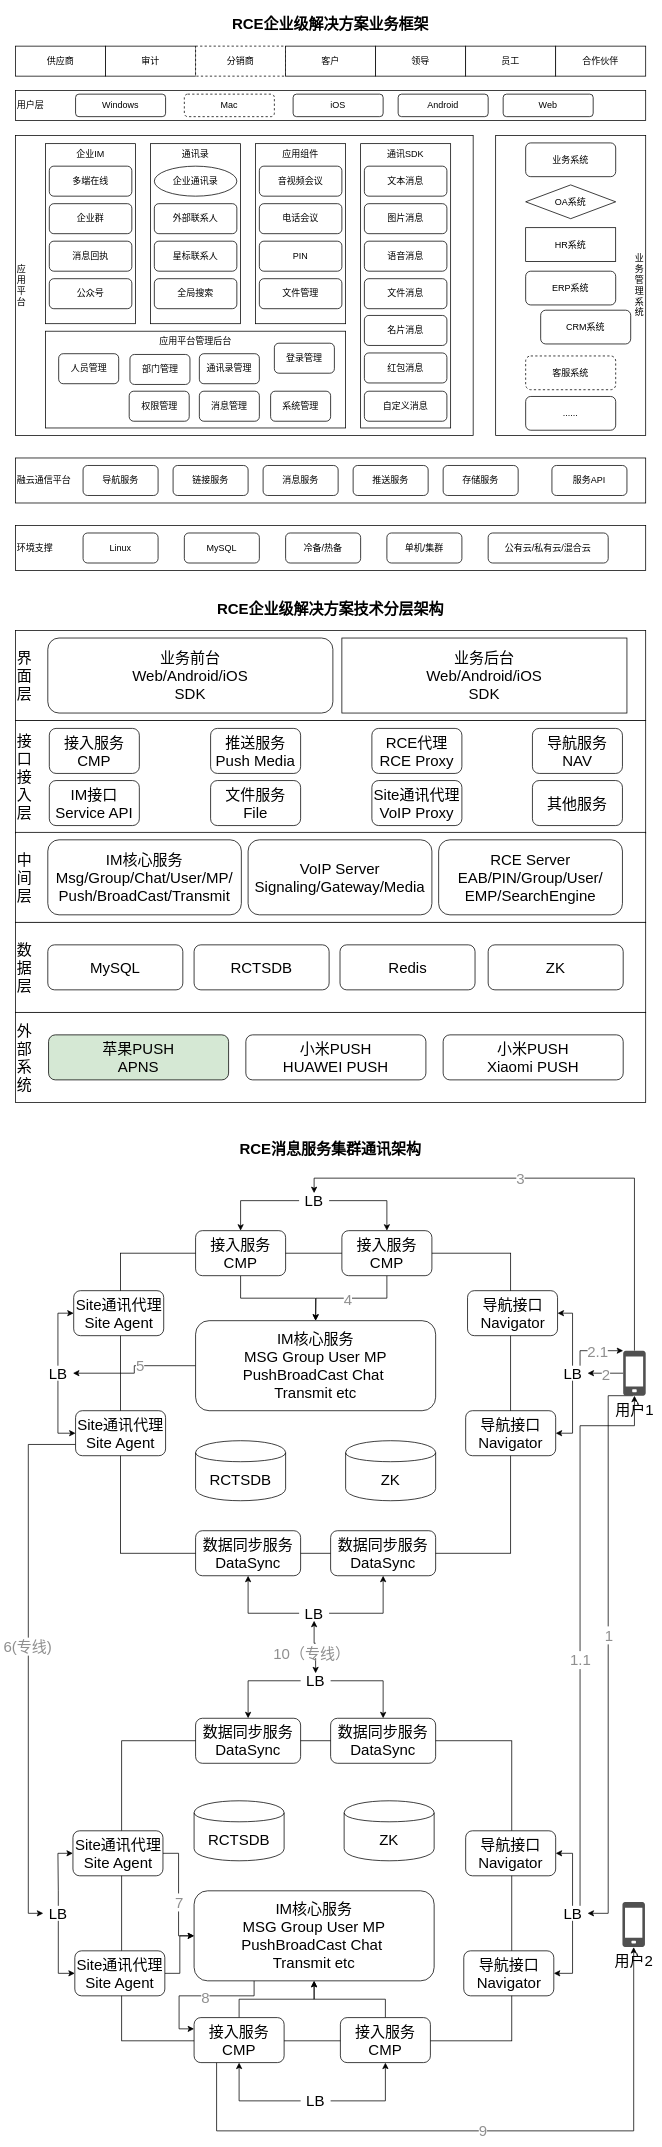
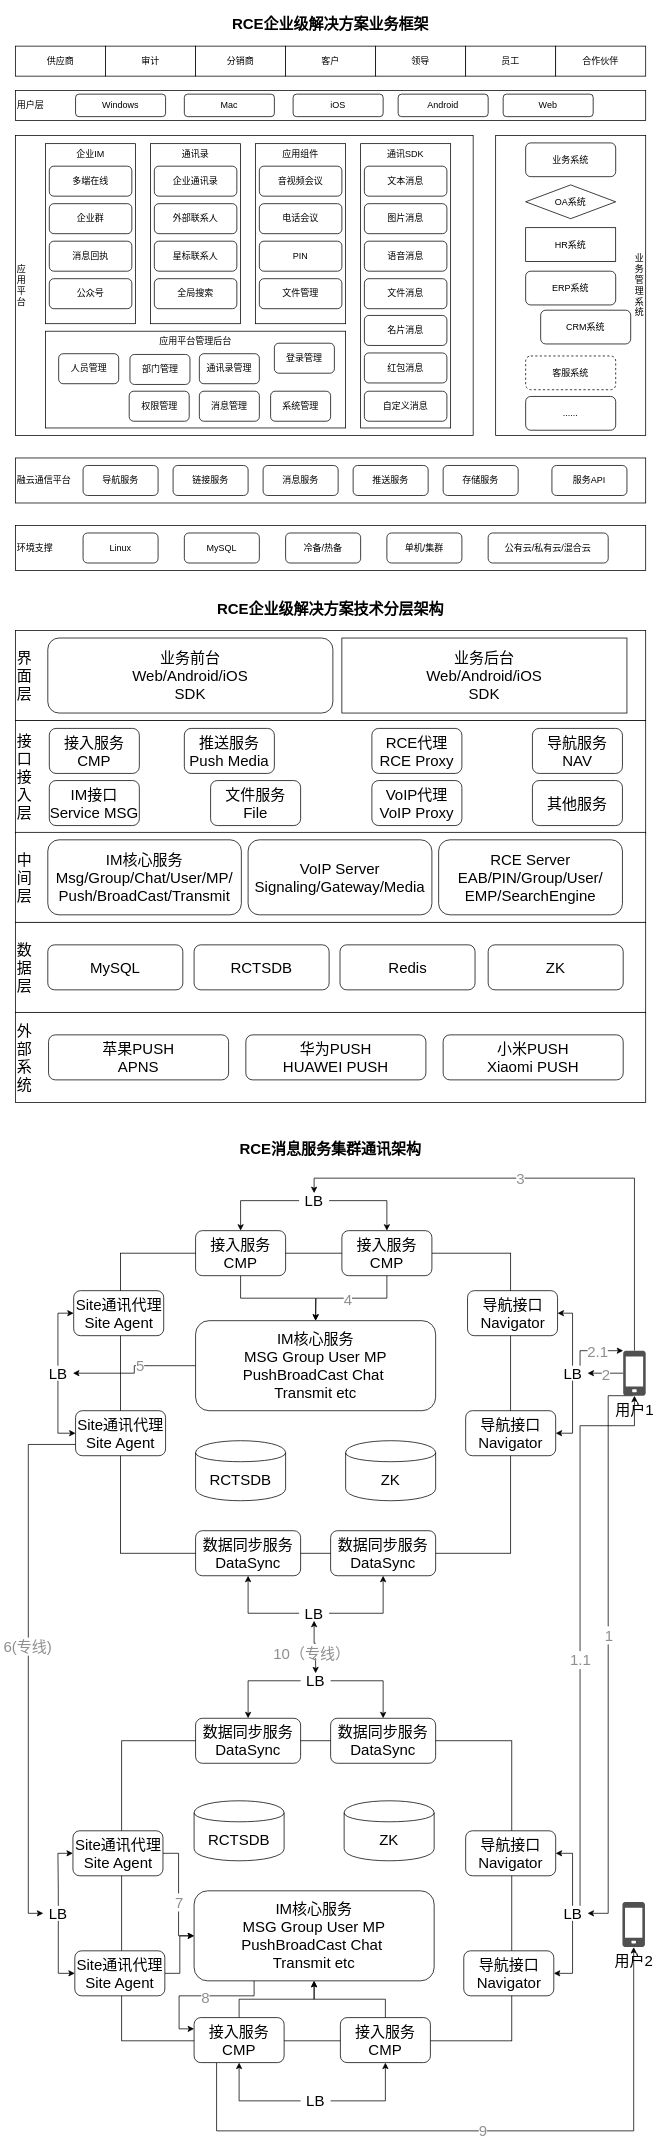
(240, 61) -> (240, 61)
(229, 105) -> (229, 105)
(195, 181) -> (195, 181)
(255, 751) -> (229, 751)
(94, 803) -> (94, 803)
(417, 803) -> (417, 803)
(138, 1057) -> (138, 1057)
(336, 1057) -> (336, 1057)
